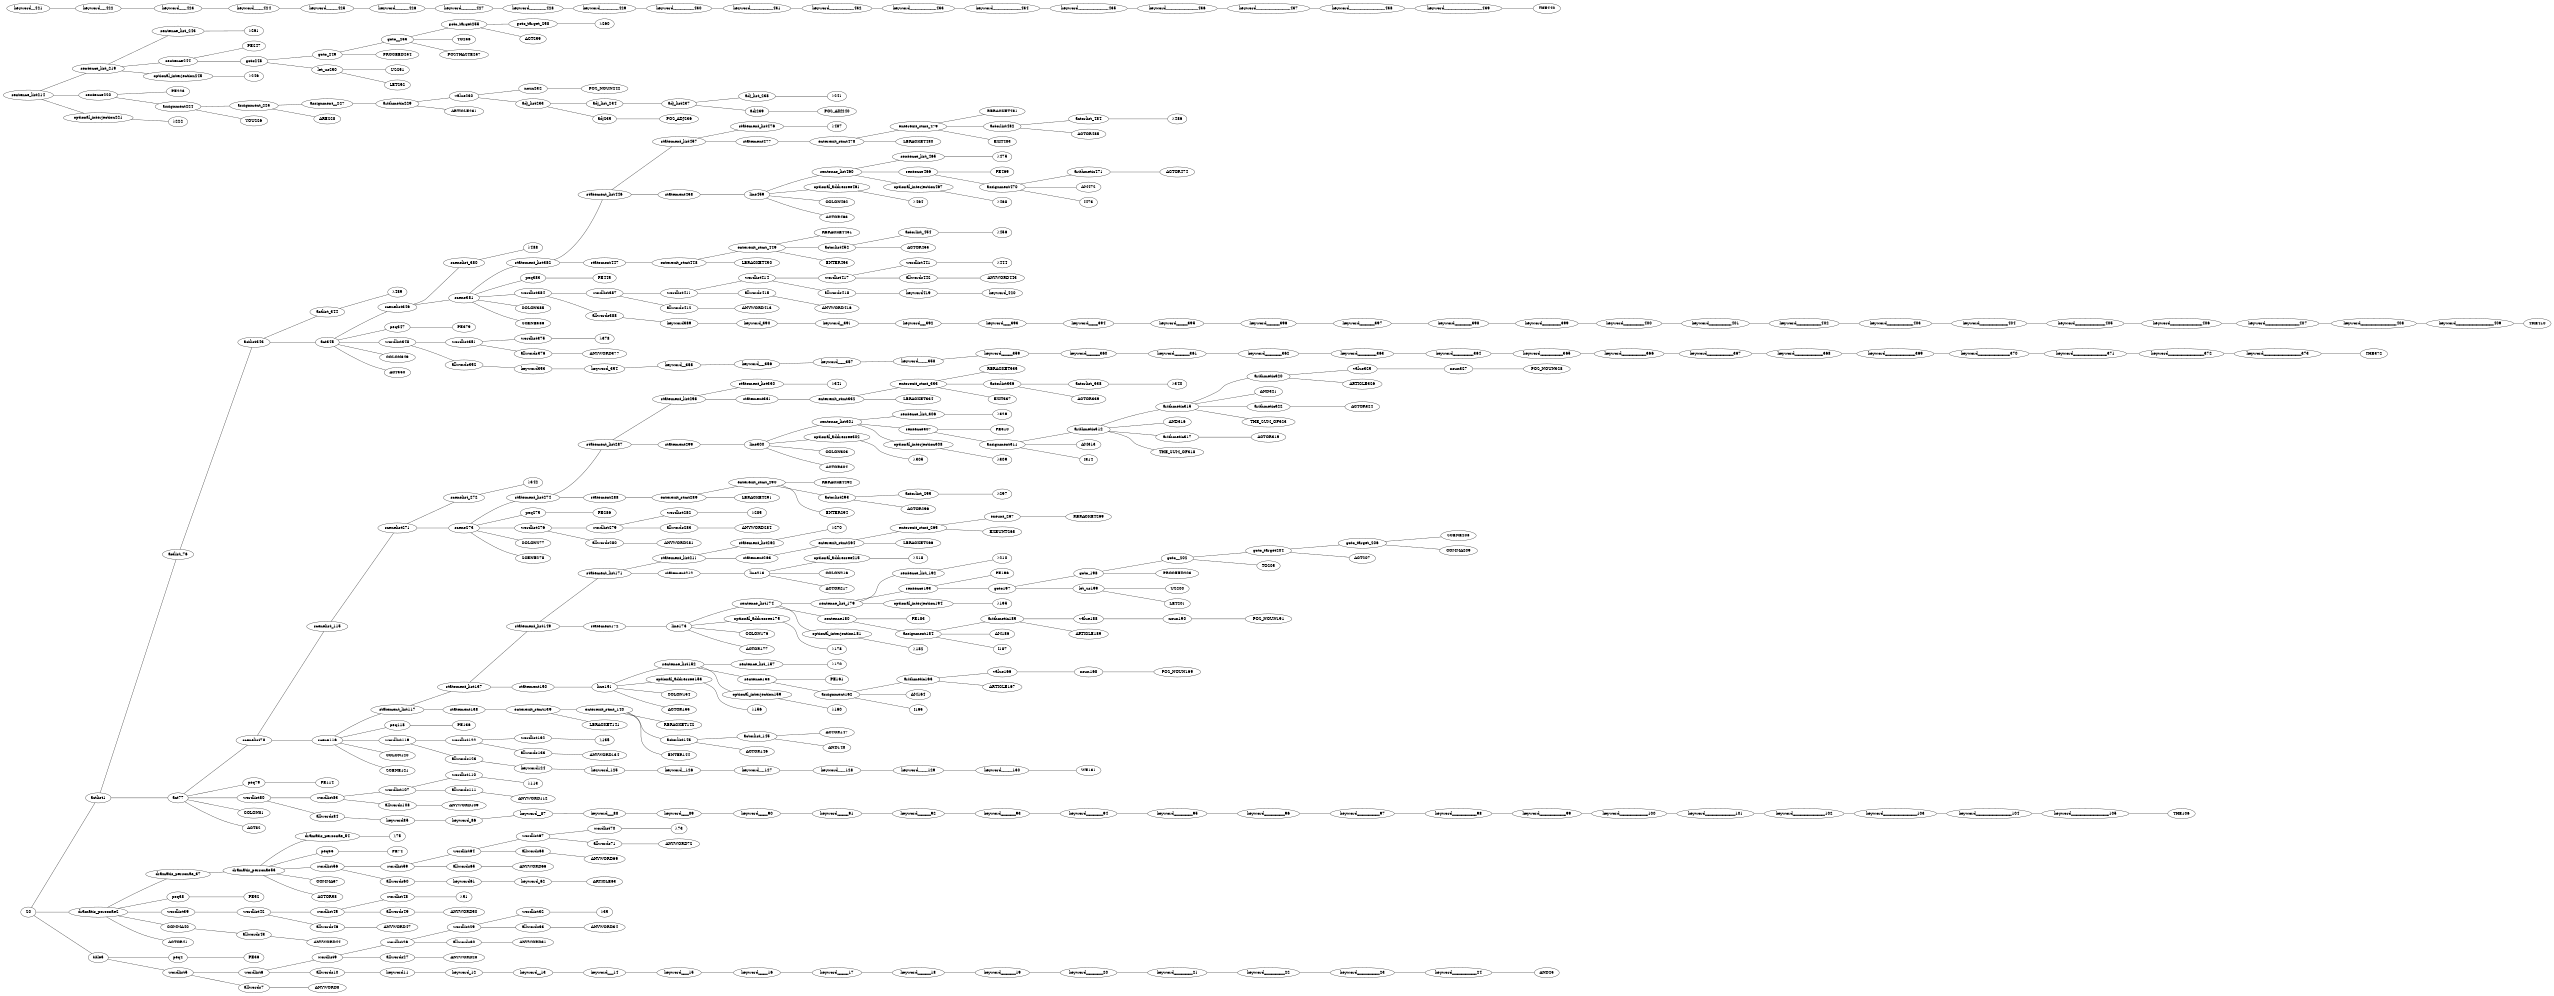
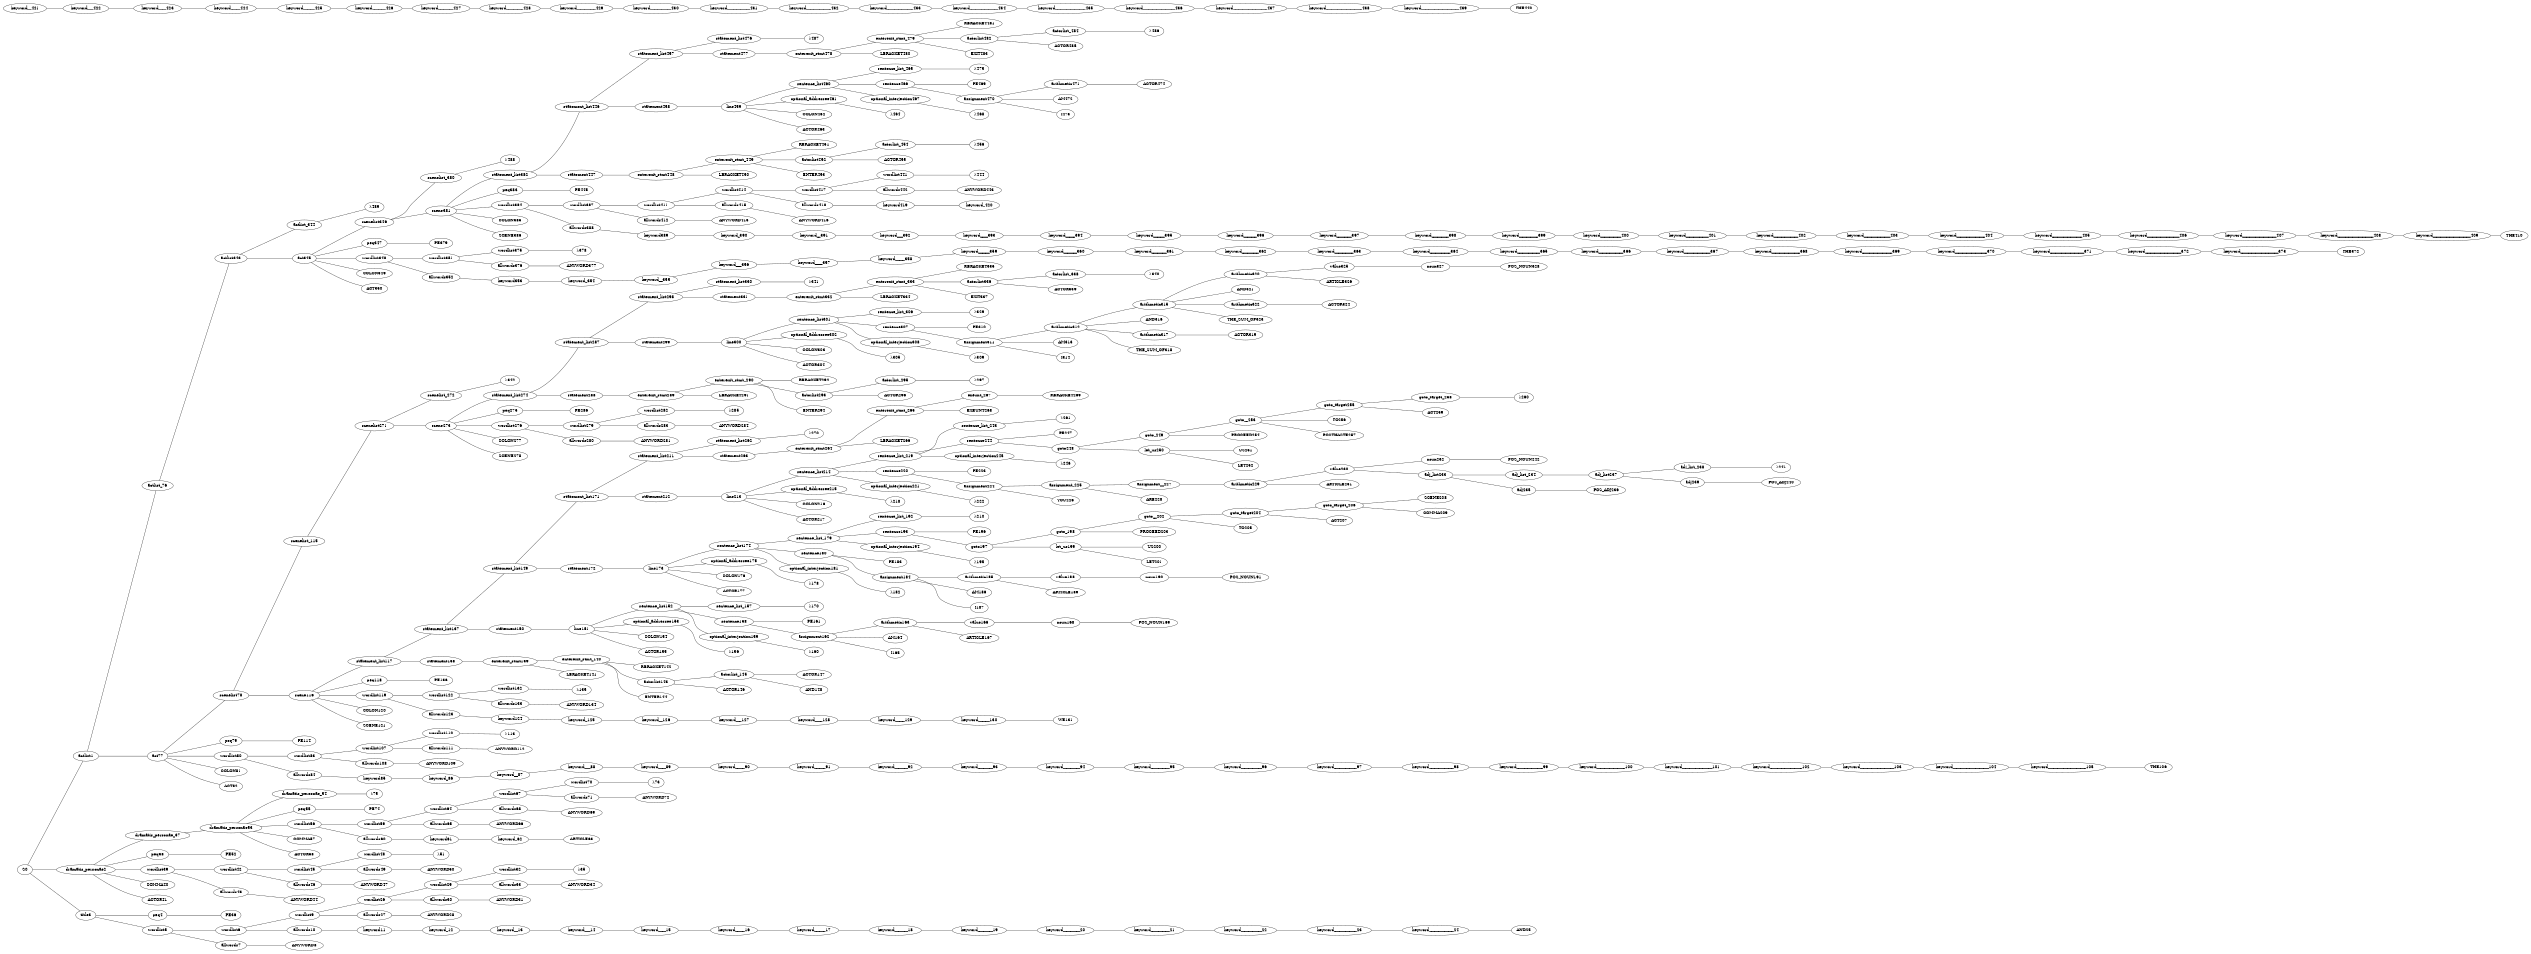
none -> (771, 484)
(216, 931) -> (196, 879)
